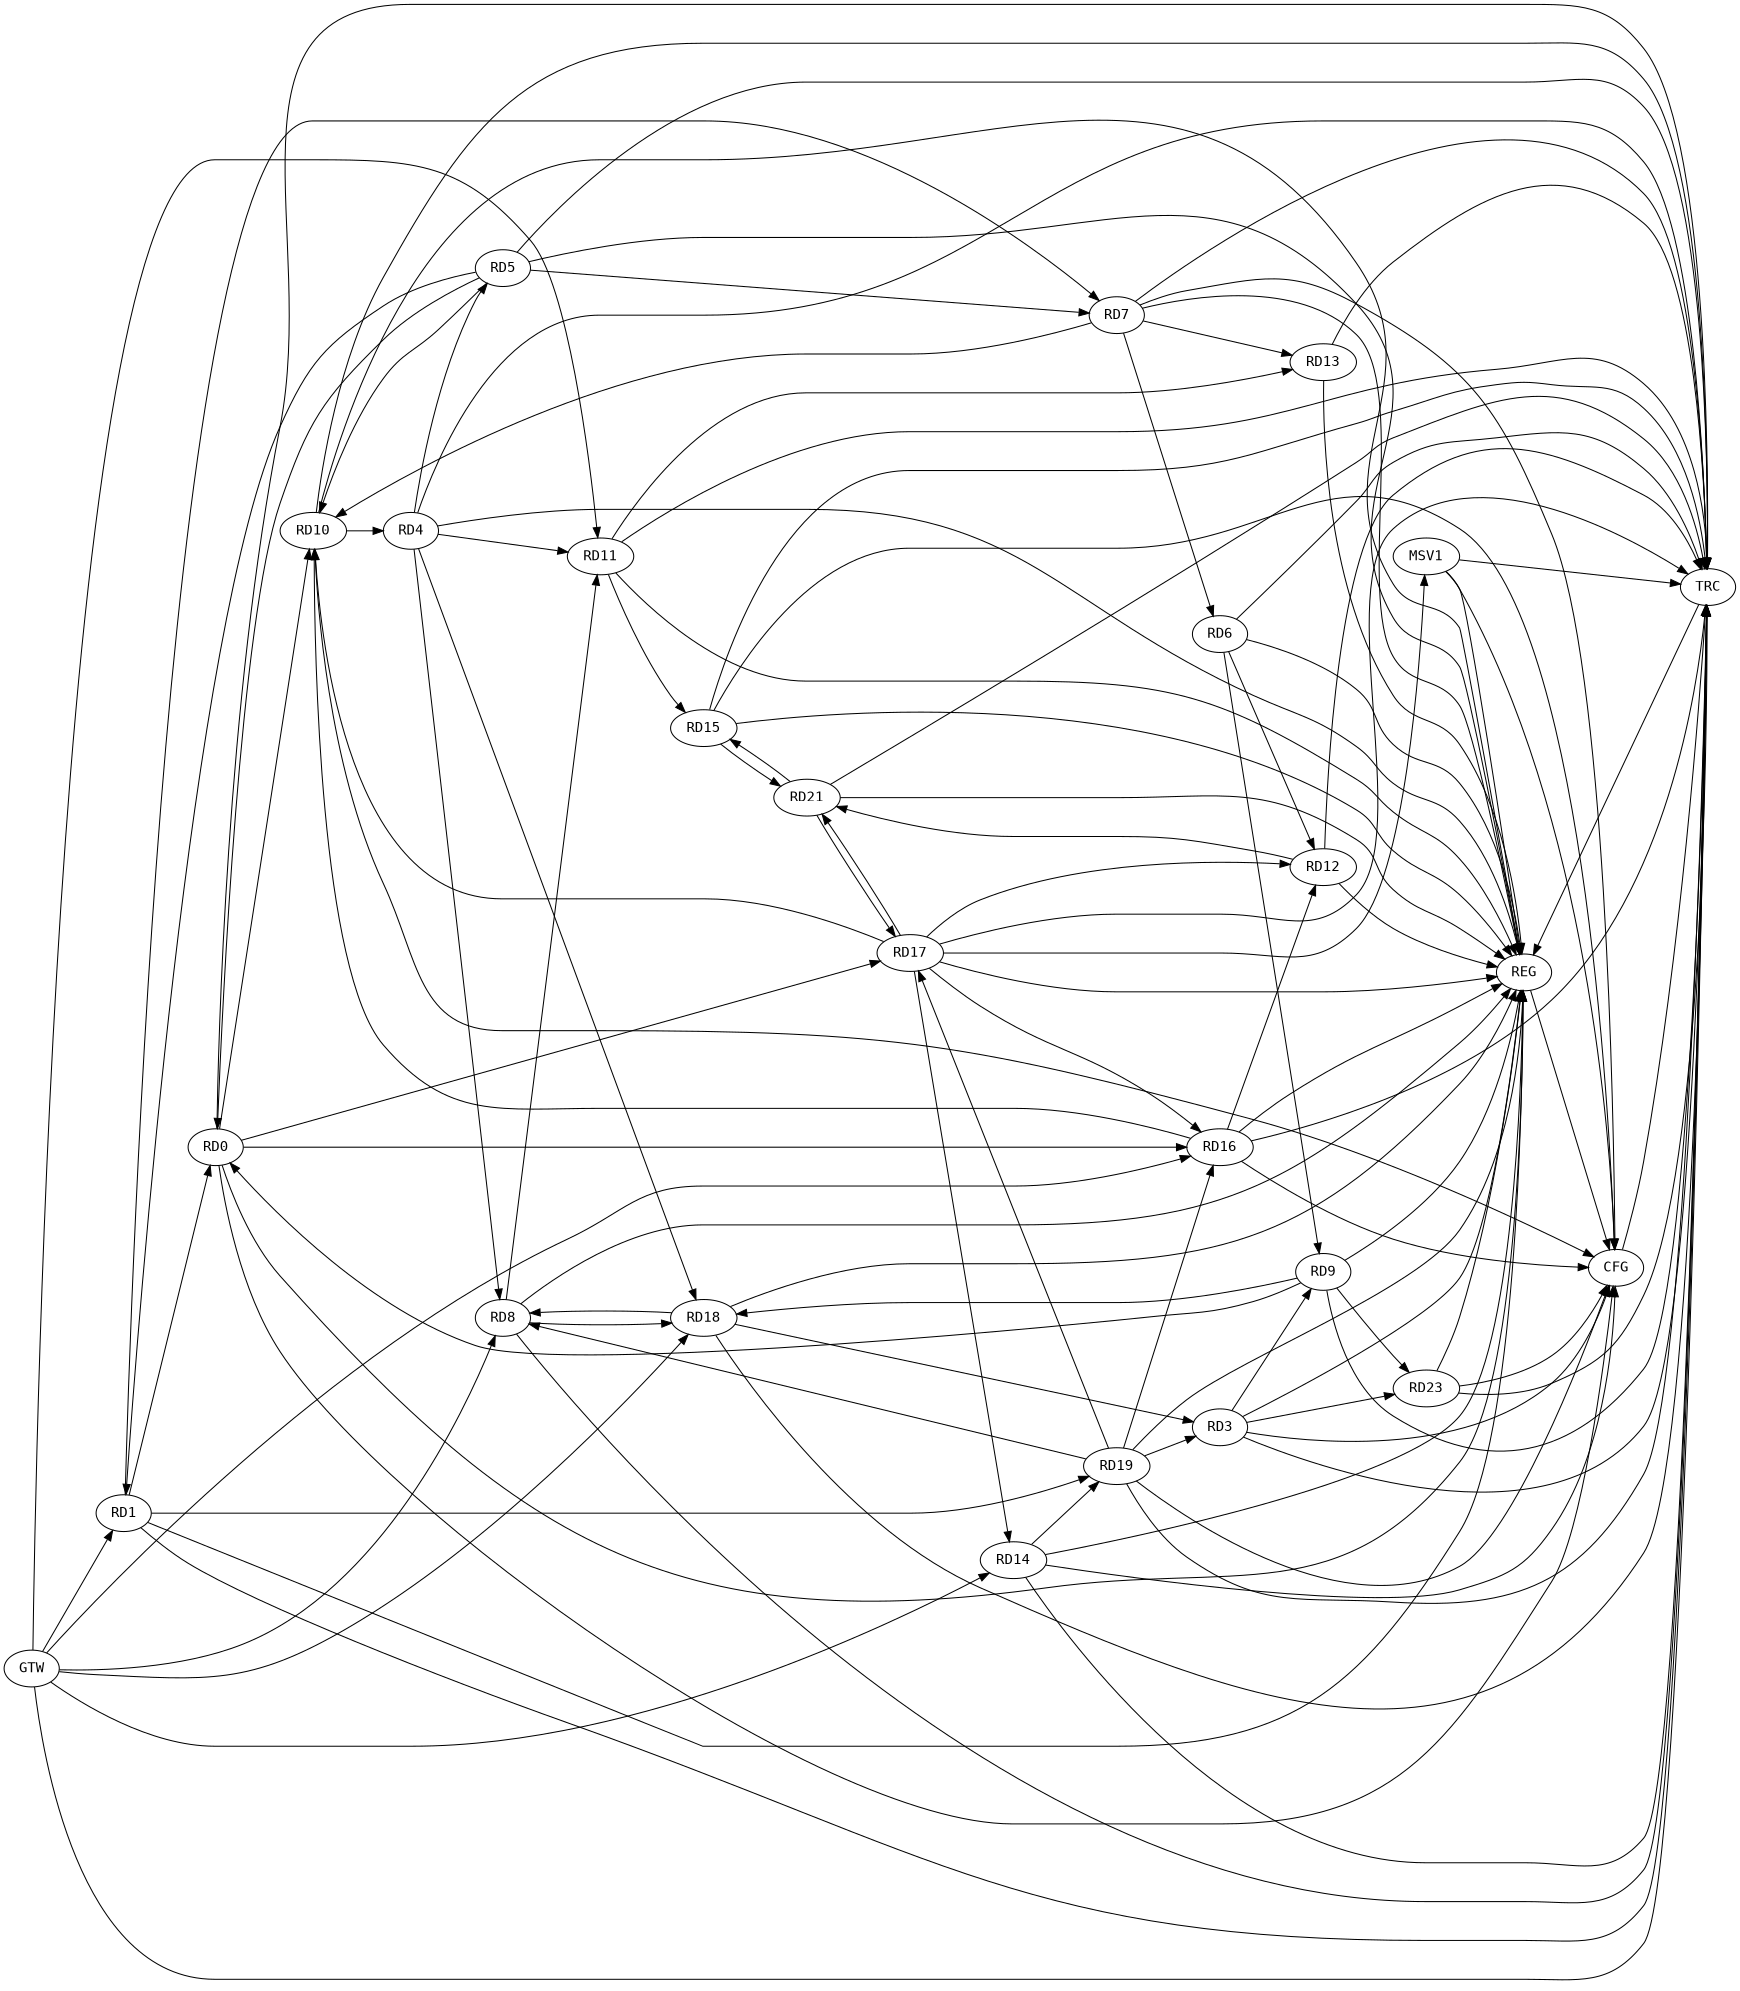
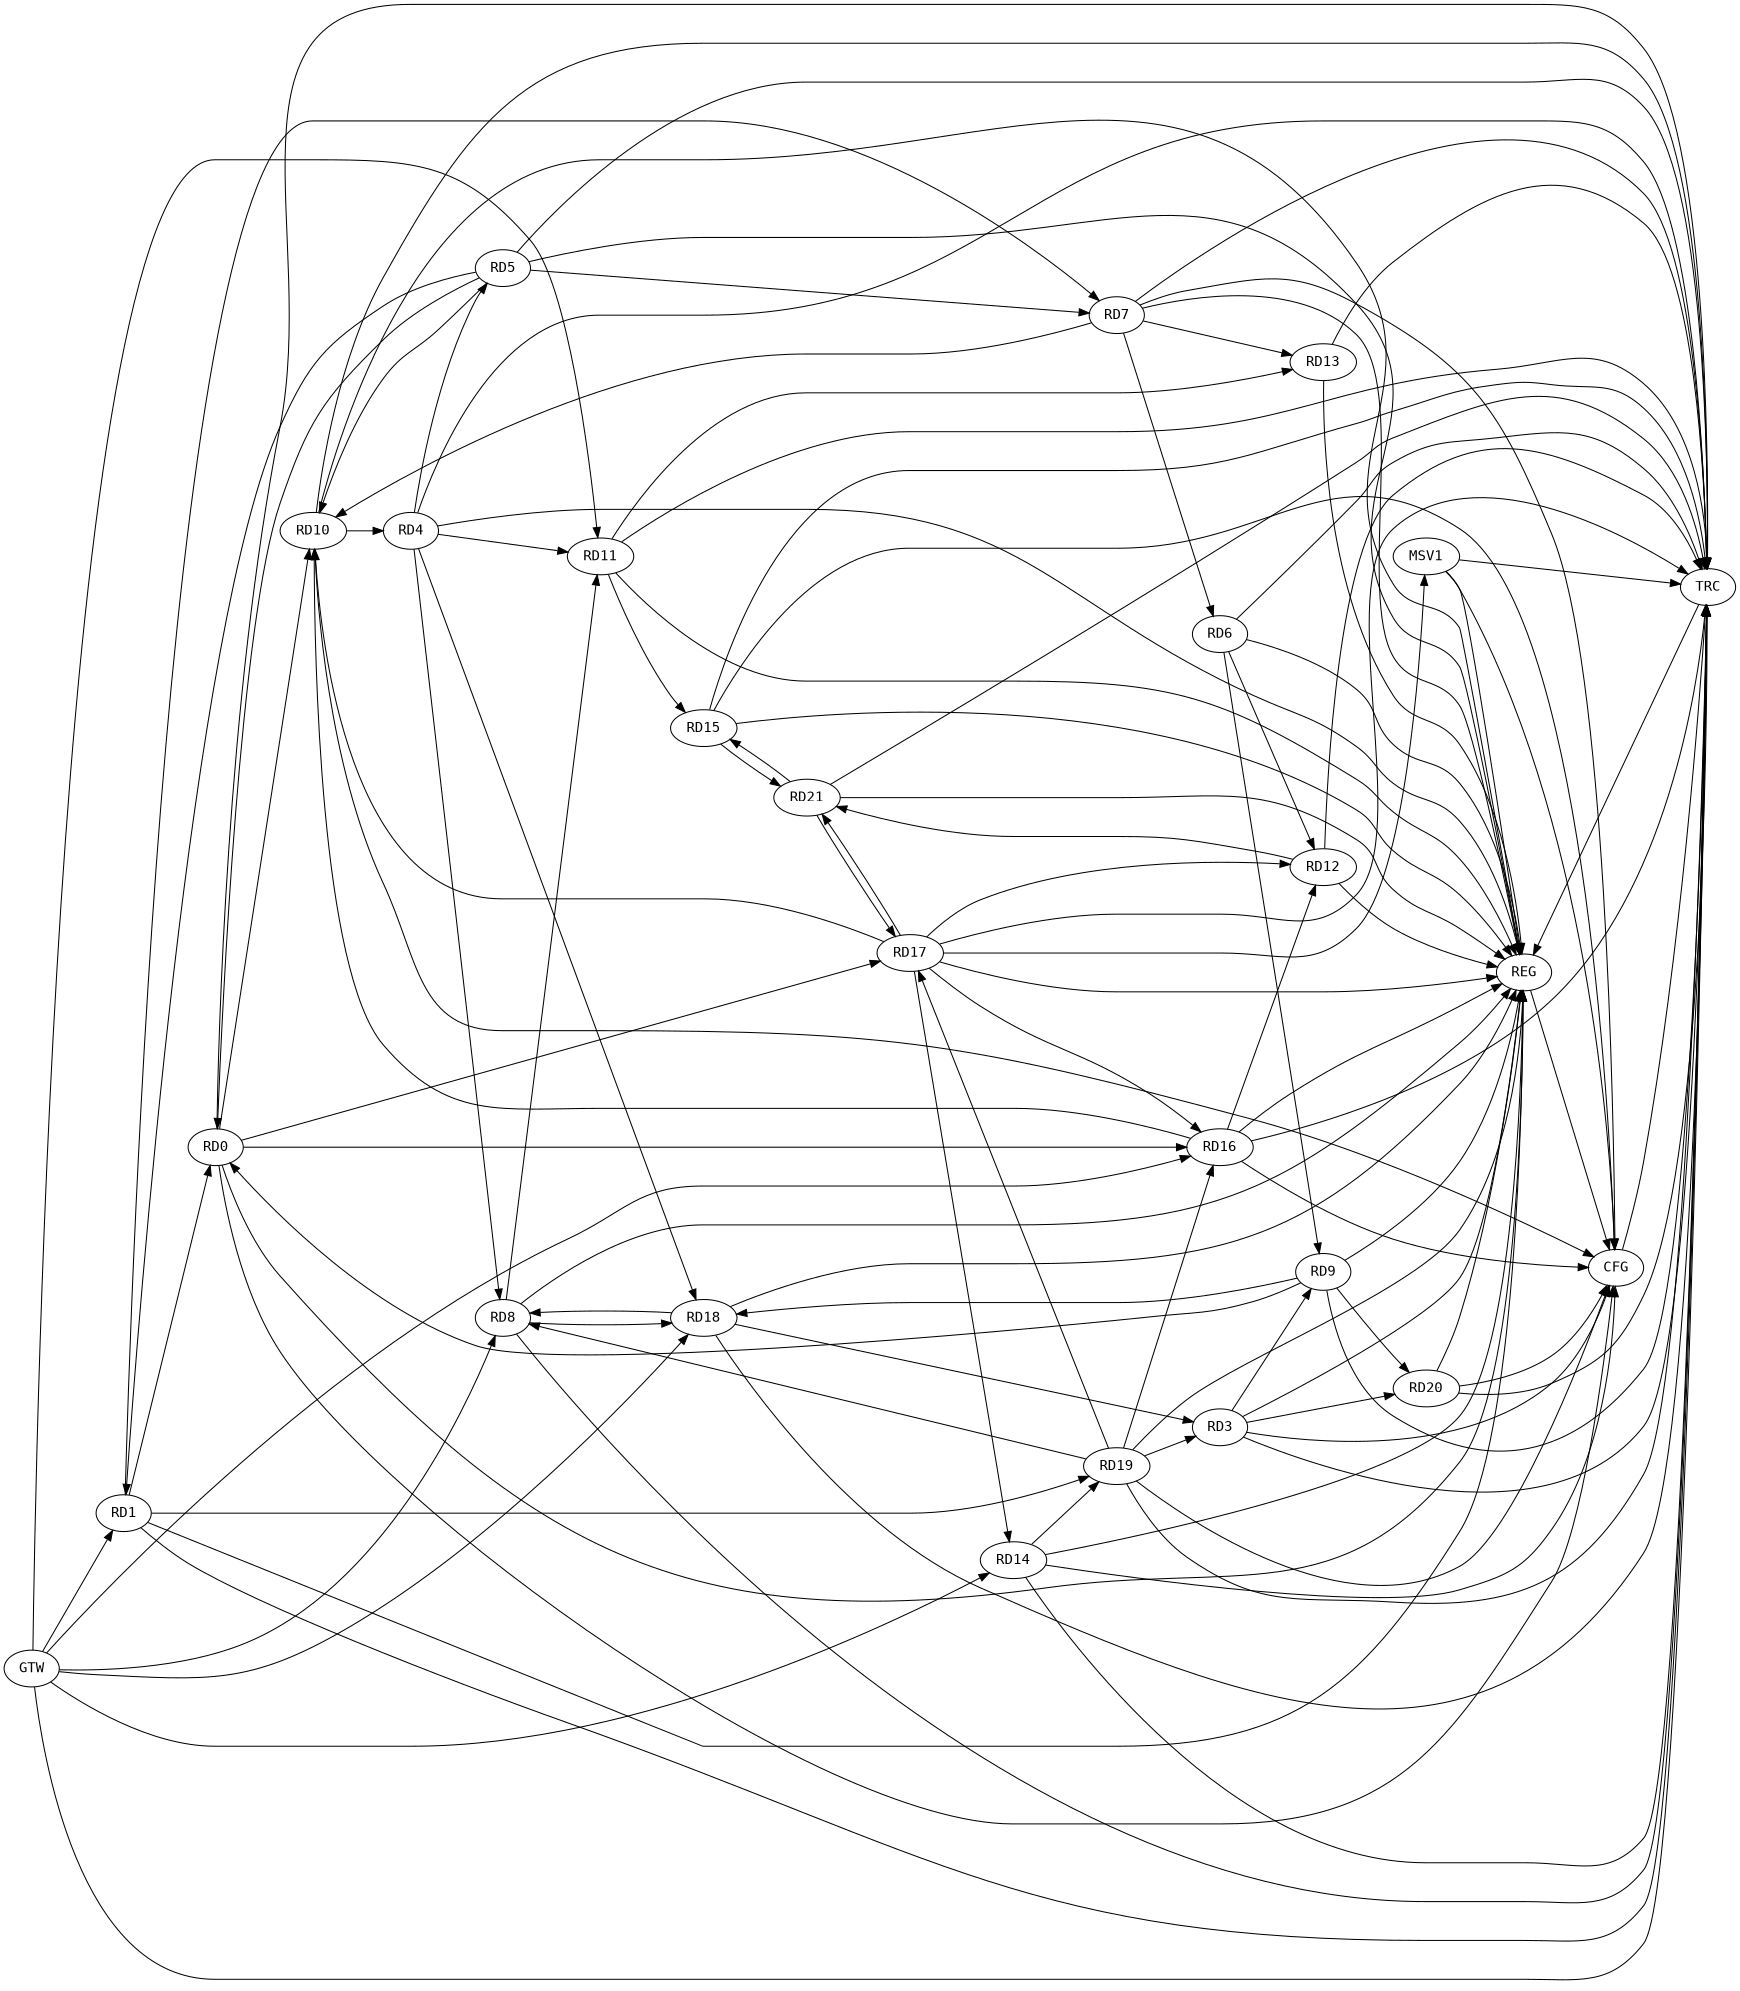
(1426, 1388) -> (1426, 1388)
